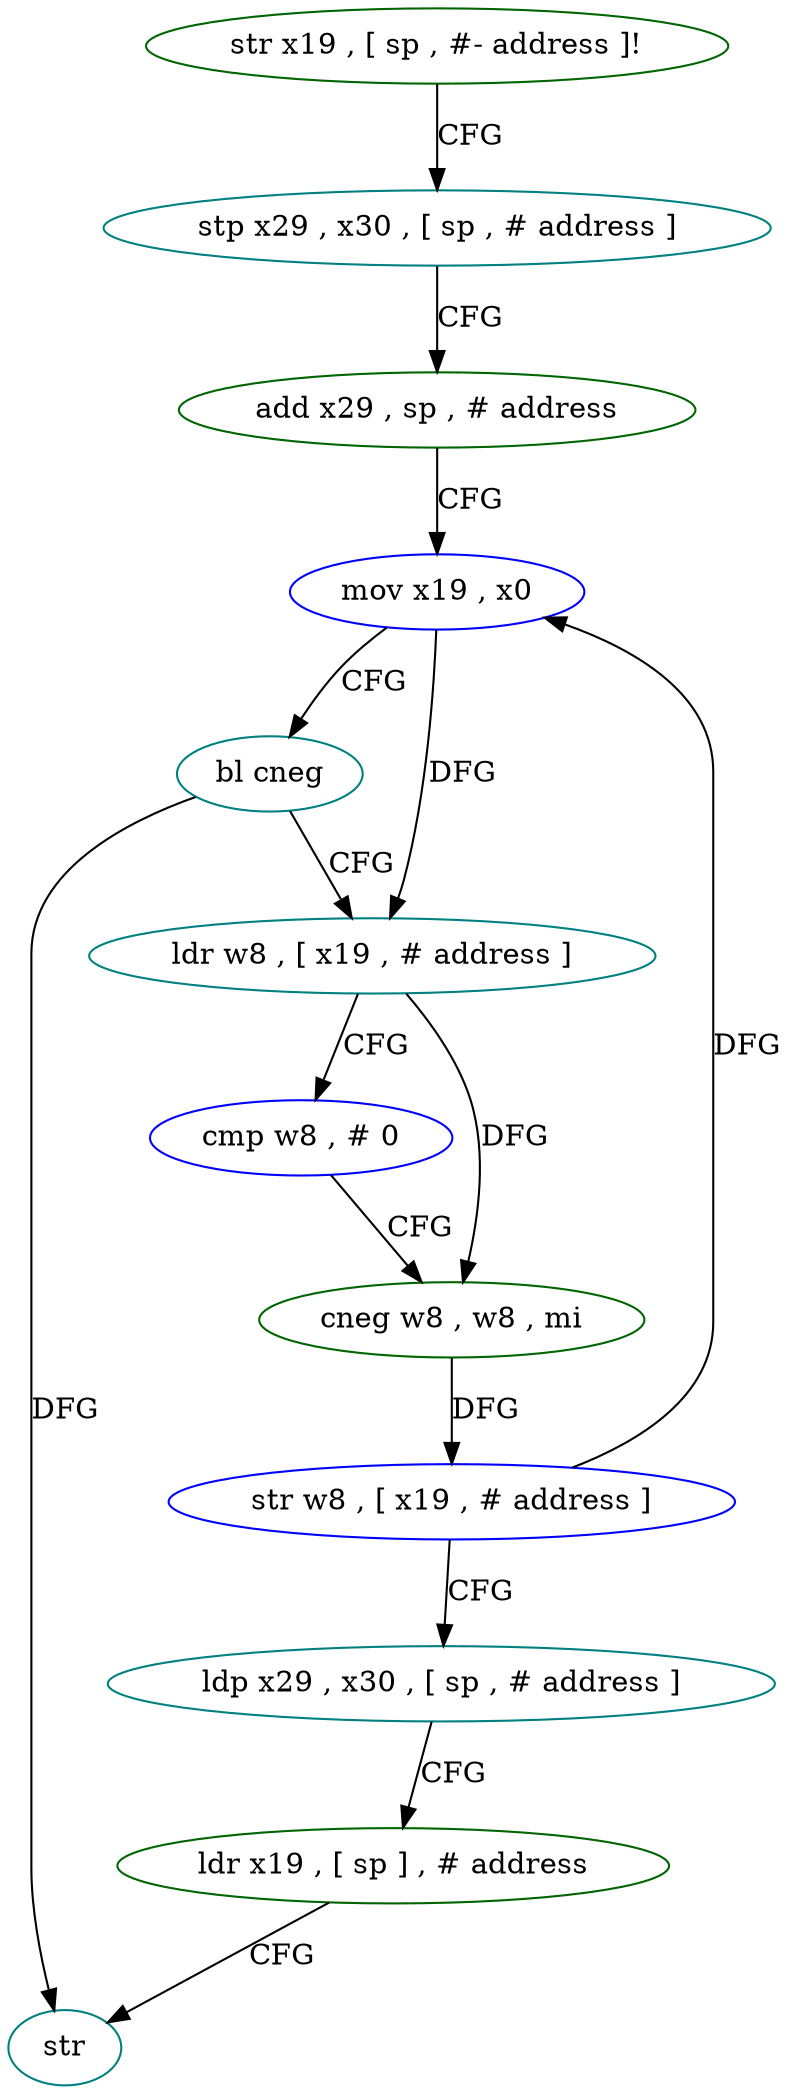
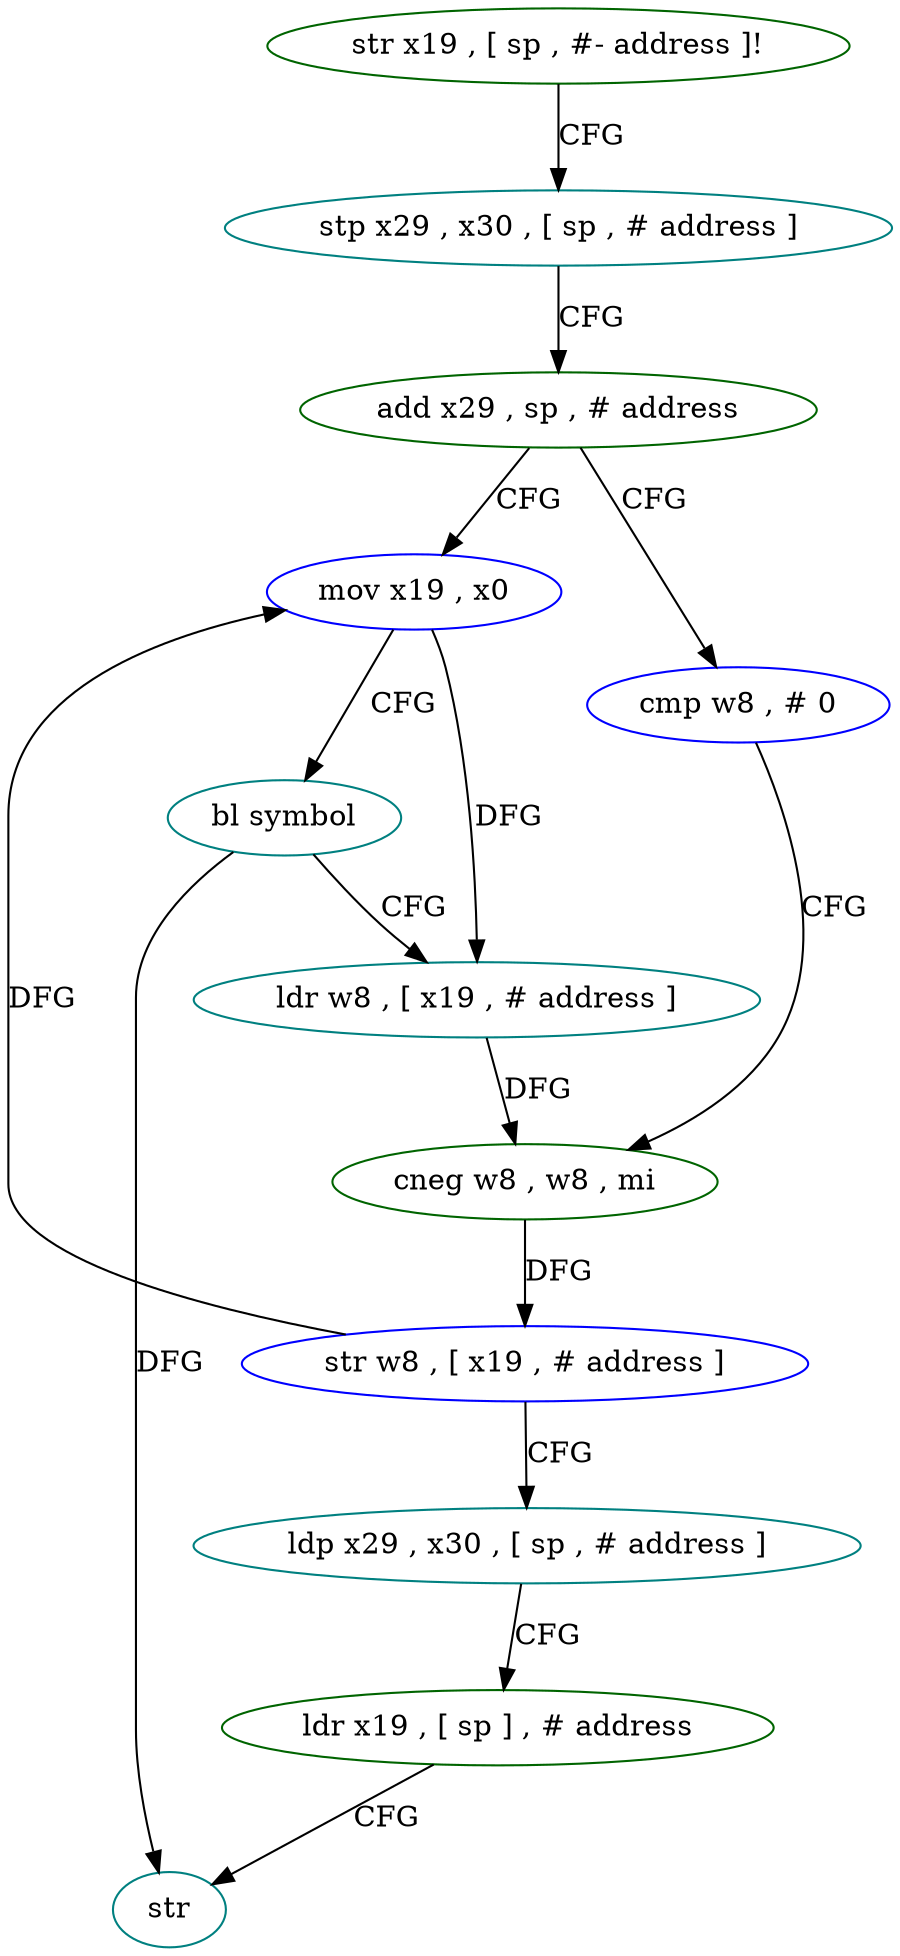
(270, 774) -> (284, 818)
(341, 1037) -> (643, 548)
